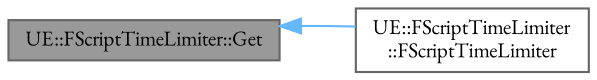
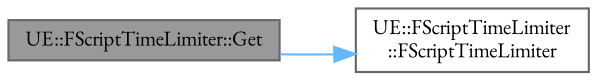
(328, 26) -> (307, 55)
